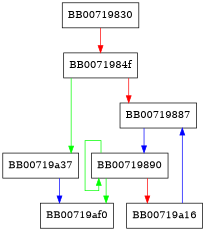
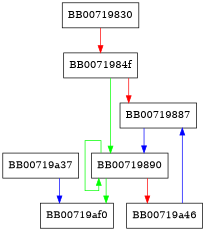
(71, 112) -> (111, 112)
(165, 216) -> (165, 216)
